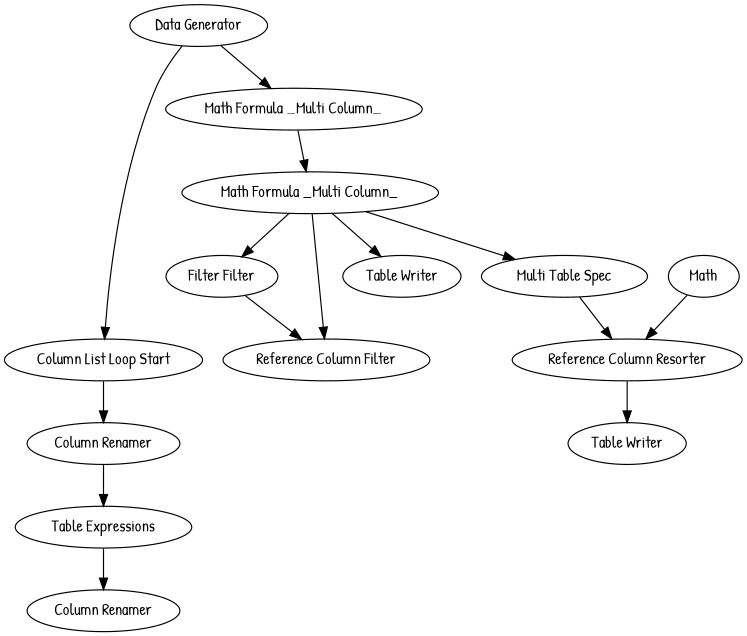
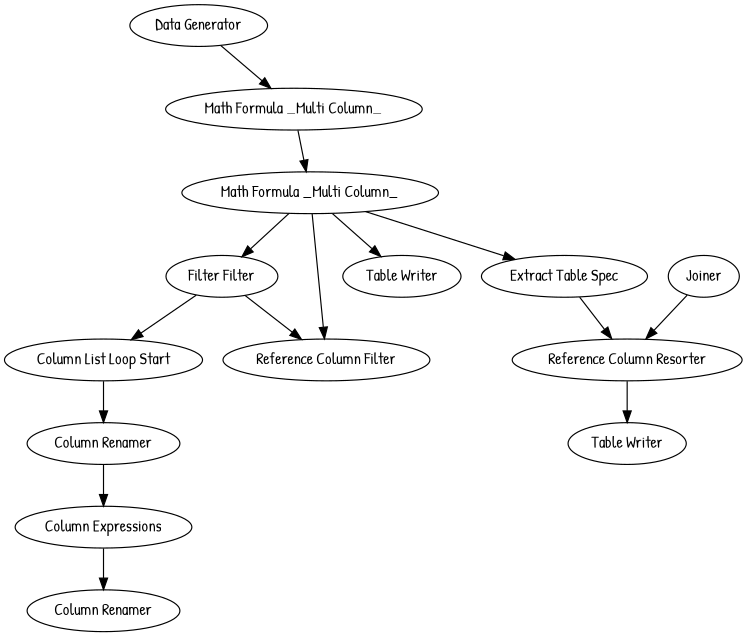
(127, 181) -> (169, 314)
(564, 276) -> (564, 276)
(704, 276) -> (704, 276)
(104, 527) -> (104, 527)
